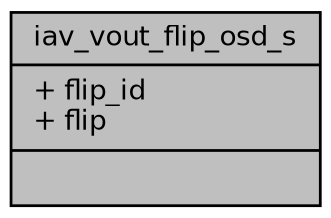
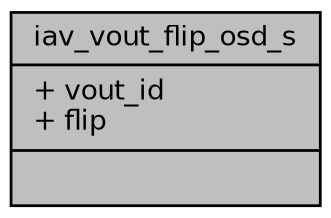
(90, 91) -> (99, 91)
